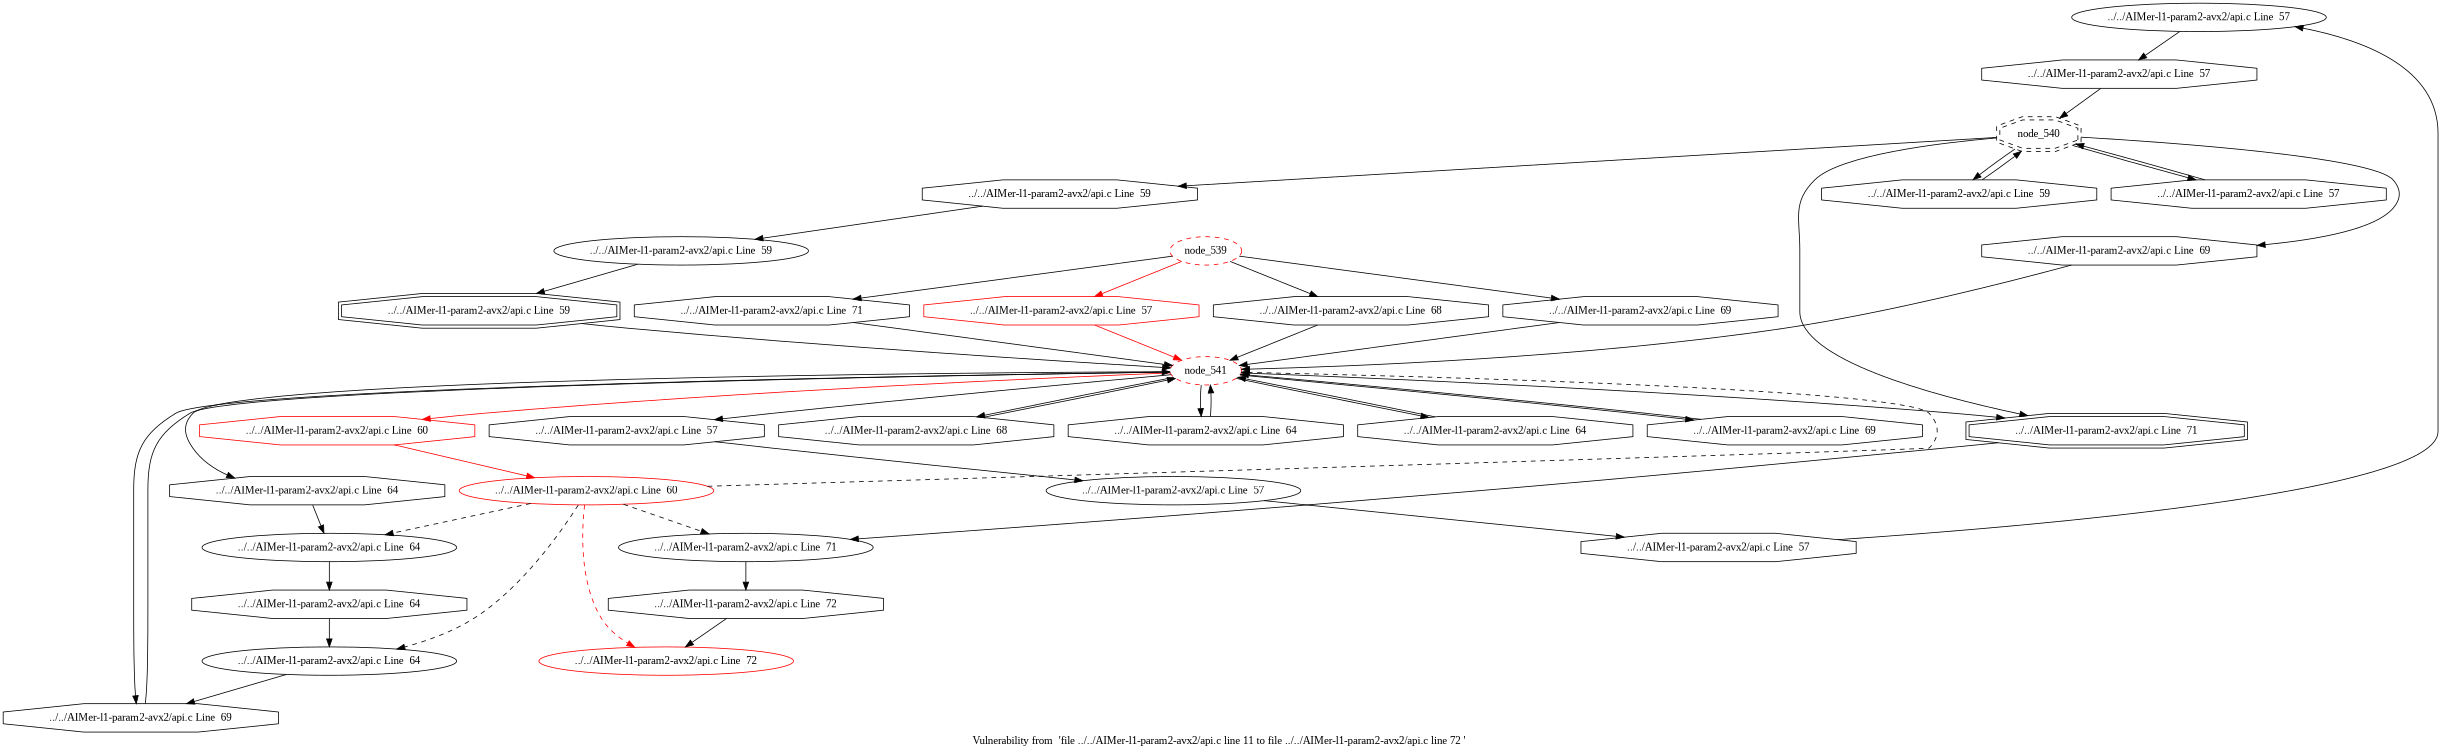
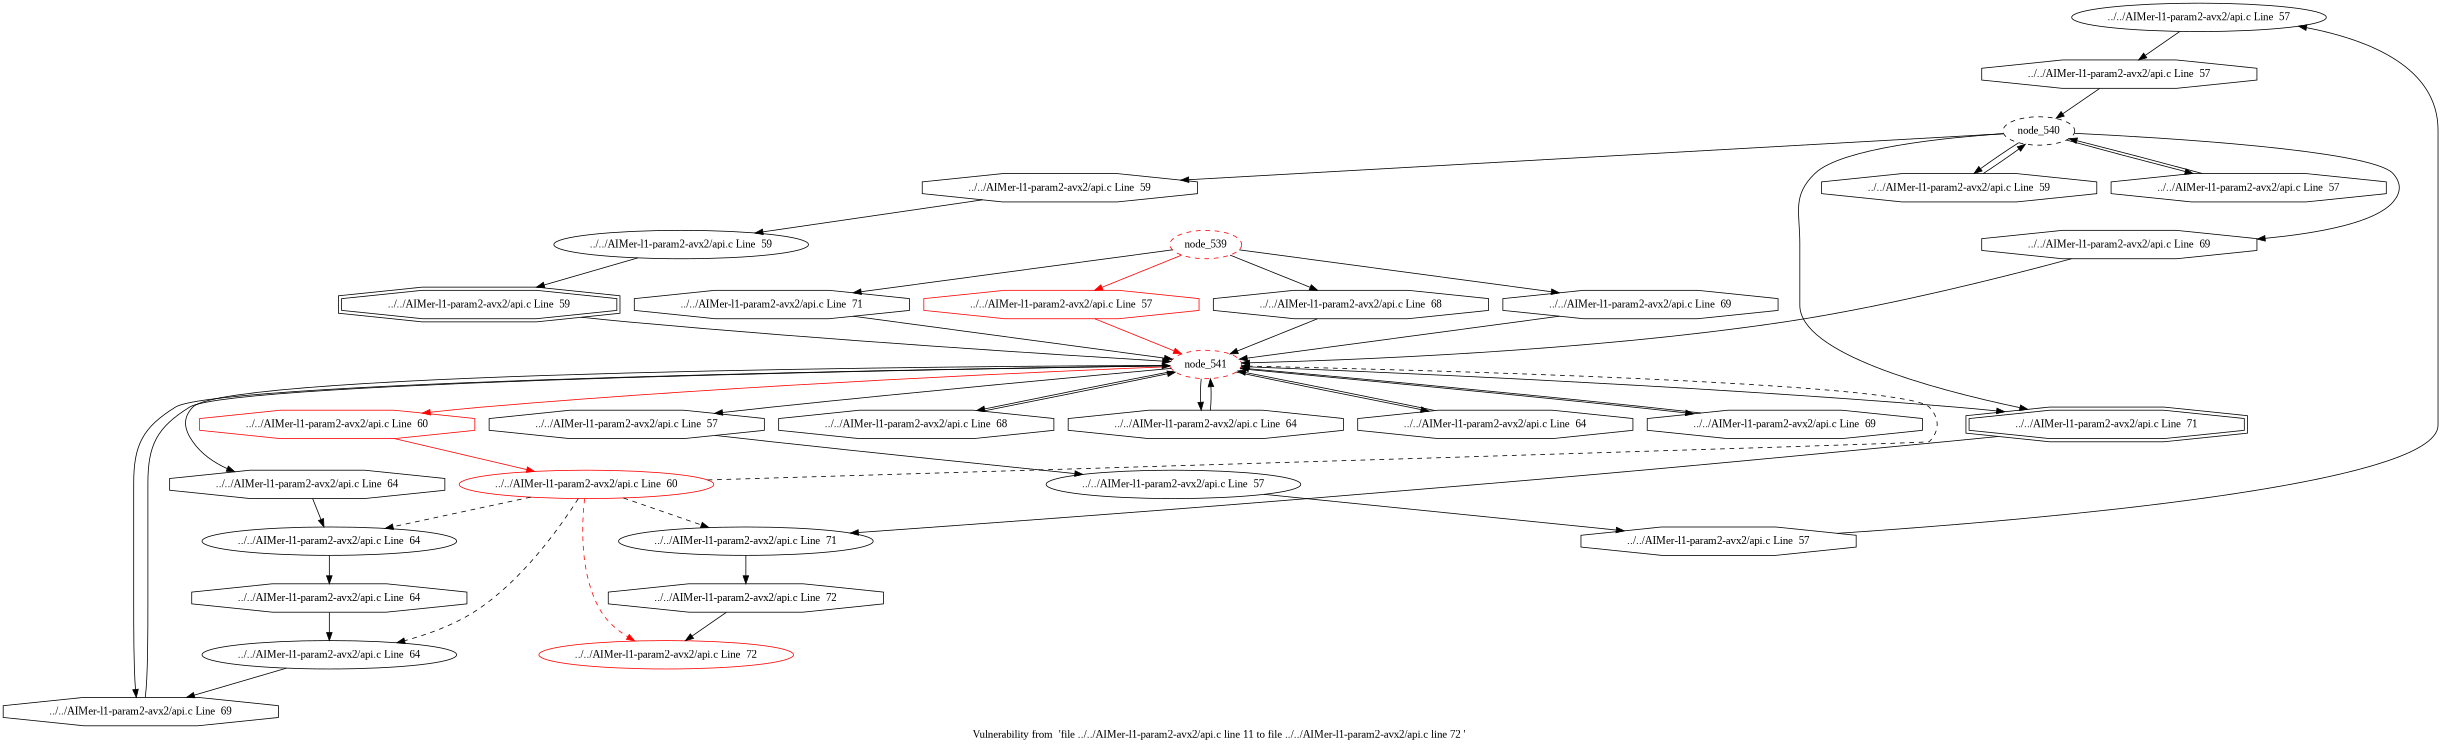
(2039, 134) -> (2039, 131)
